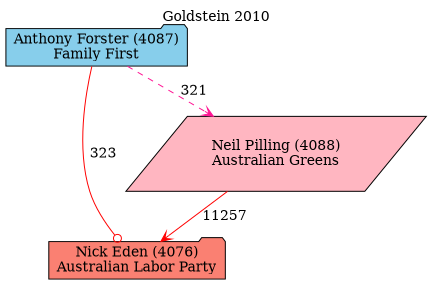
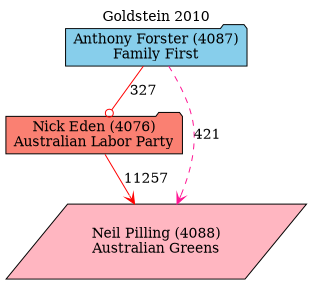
(194, 91) -> (208, 135)
(104, 154) -> (143, 91)
(198, 213) -> (117, 175)
